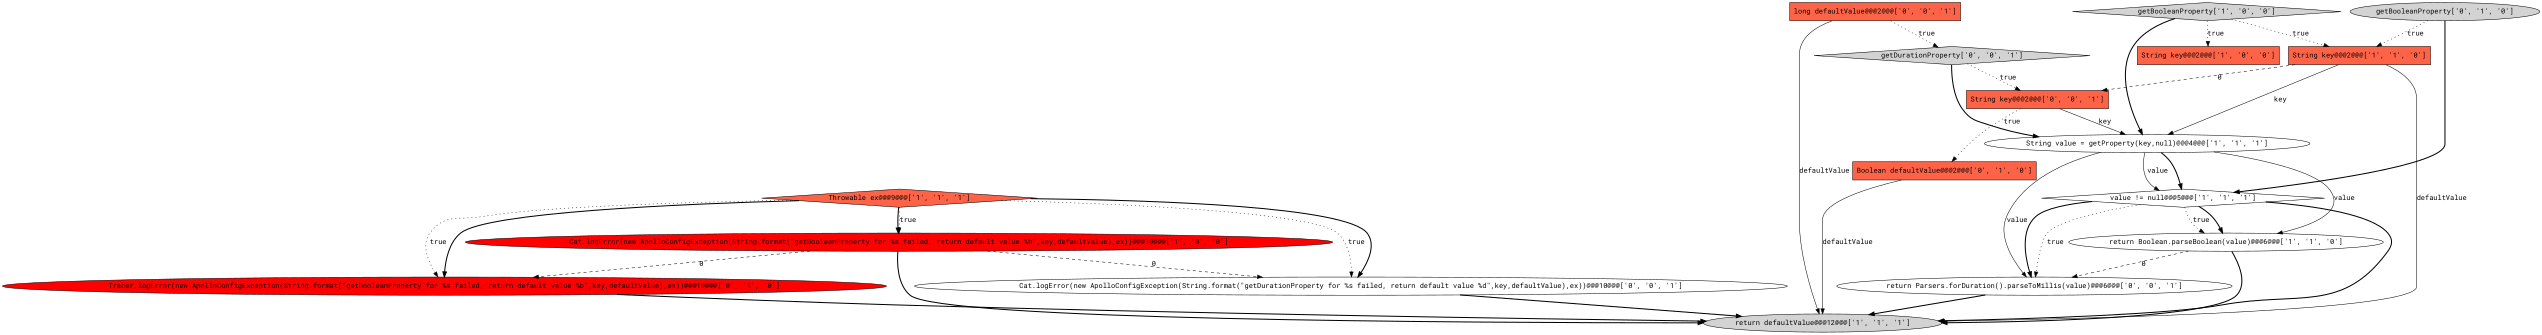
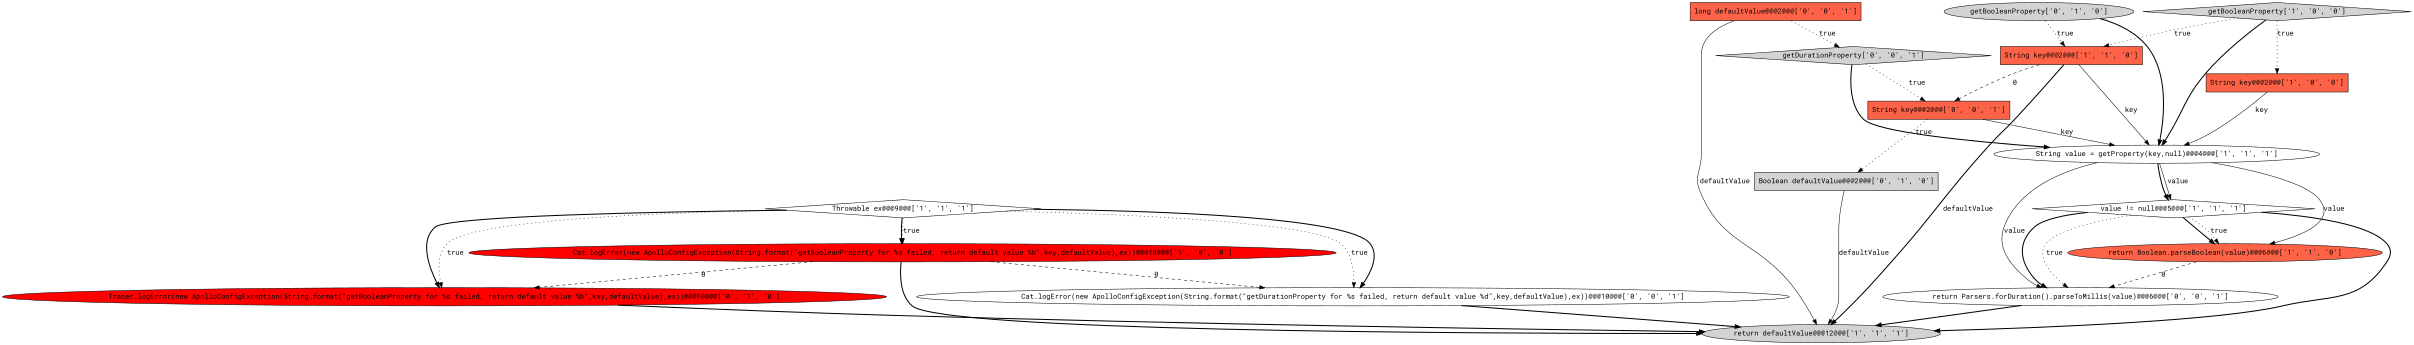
none -> (2230, 121)
(2406, 164) -> (2157, 65)
(1944, 171) -> (1846, 181)
(899, 198) -> (903, 209)
(2226, 242) -> (2225, 253)
(2300, 308) -> (1949, 193)
(2117, 317) -> none
